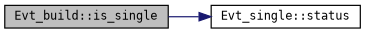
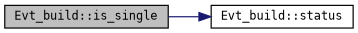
(286, 17) -> (282, 17)
